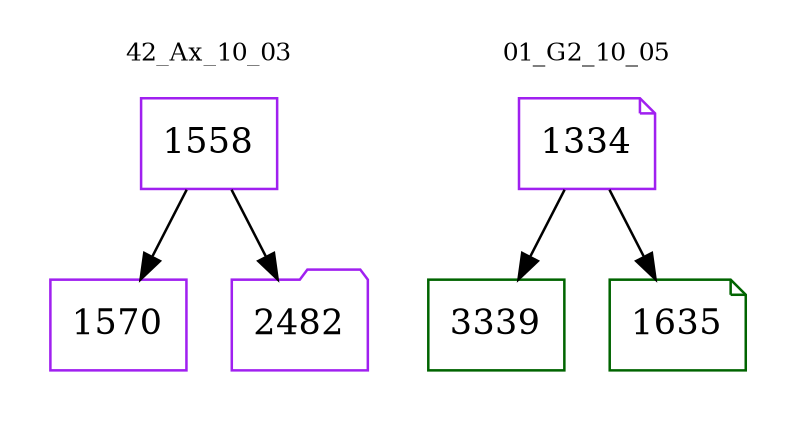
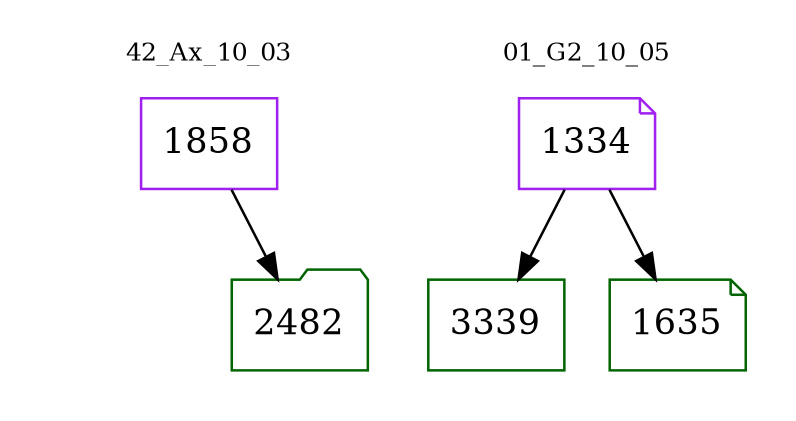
(209, 144) -> (209, 144)
(118, 325) -> none
(300, 325) -> (300, 325)
